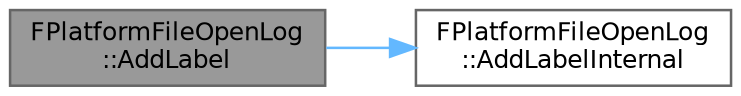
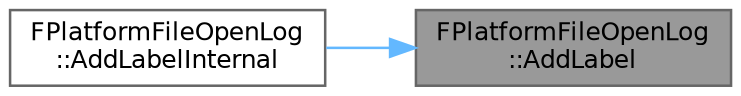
(358, 48) -> (358, 48)
